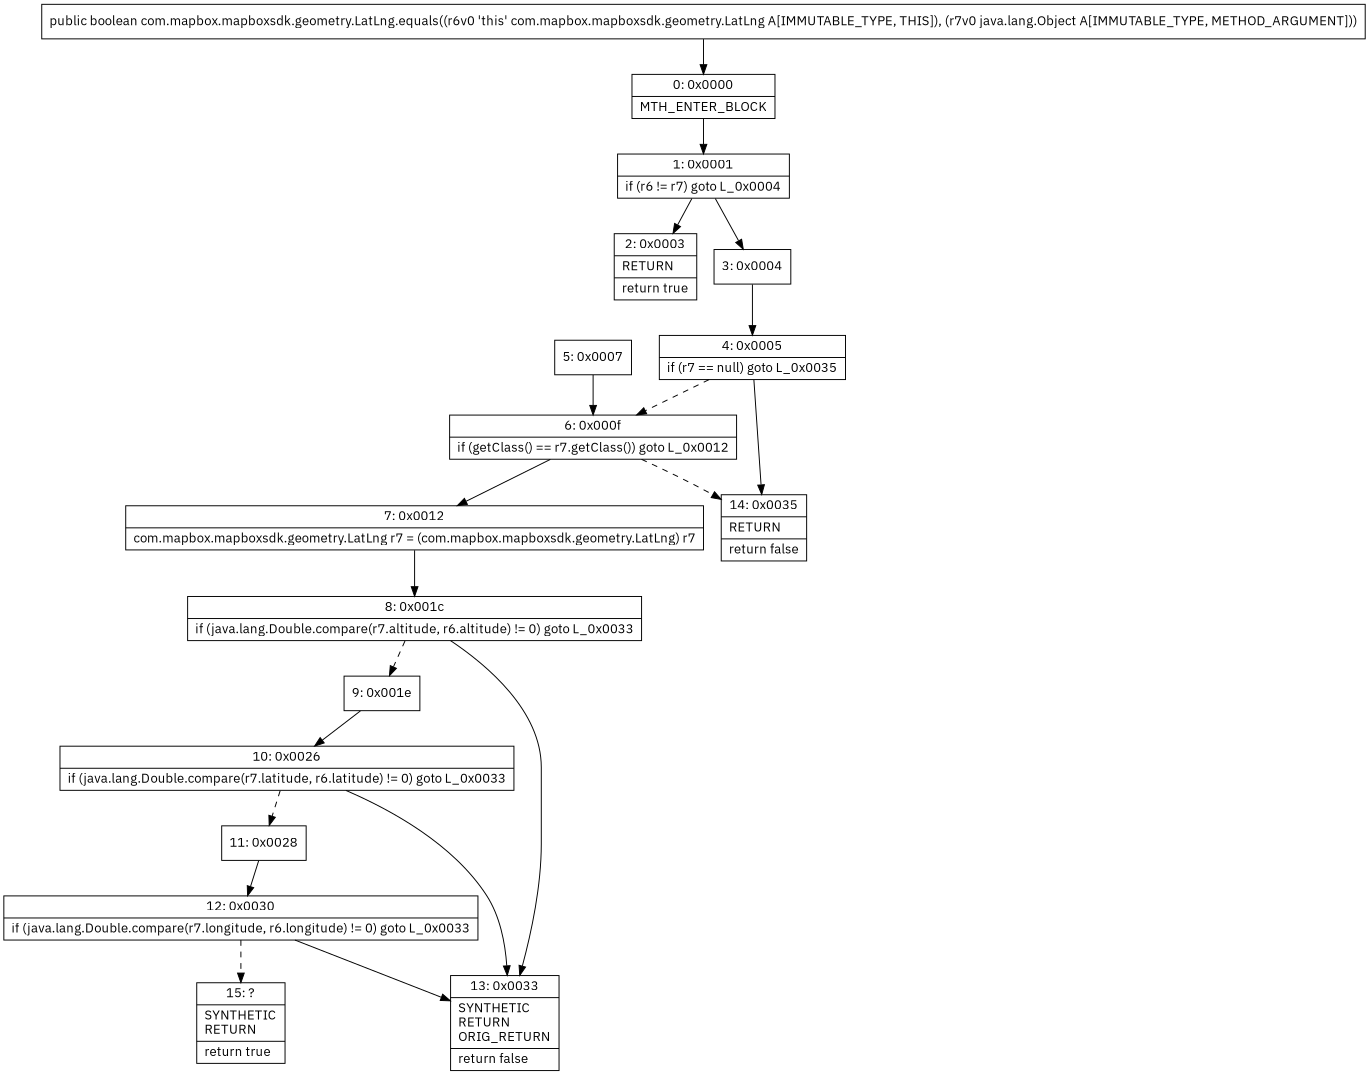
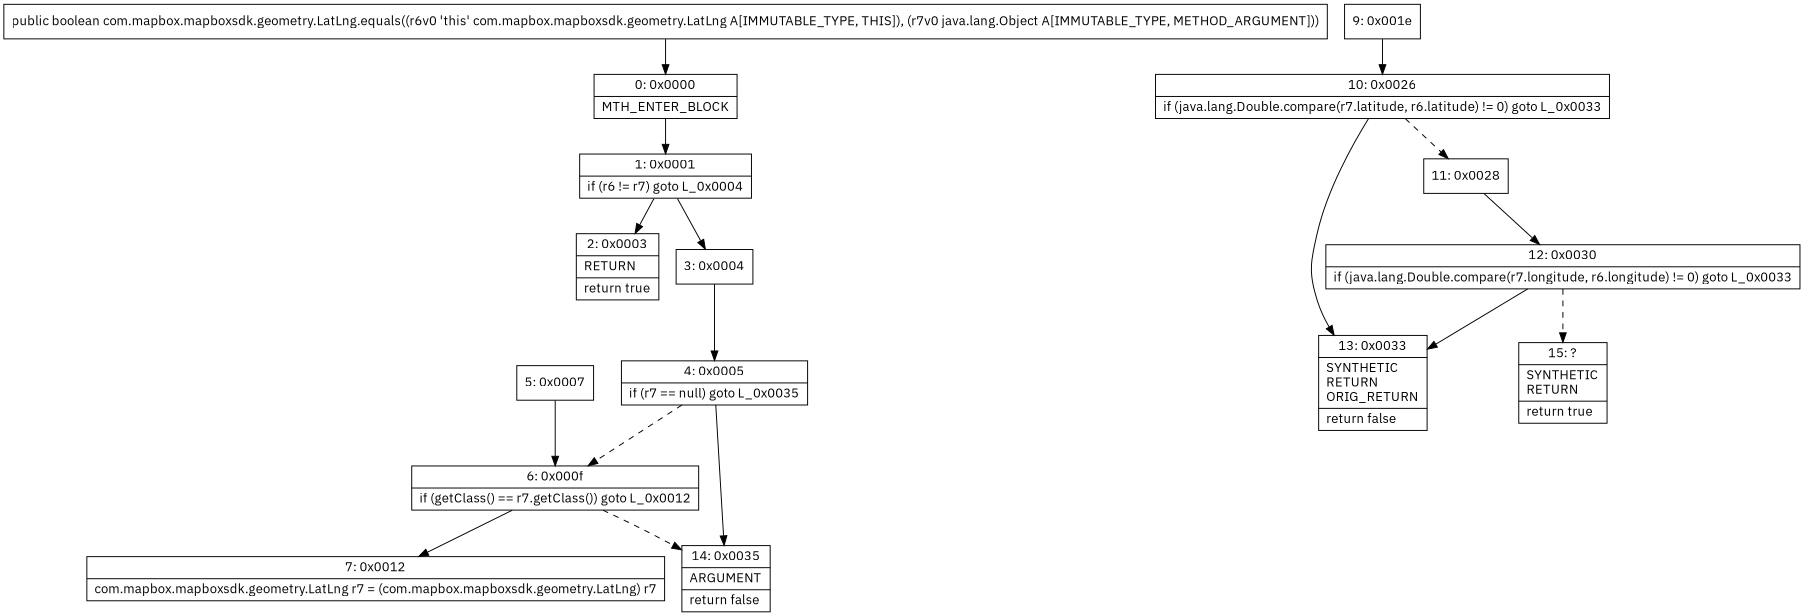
(755, 527) -> (726, 578)
(415, 619) -> none
